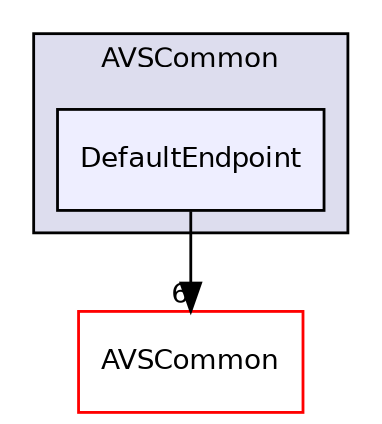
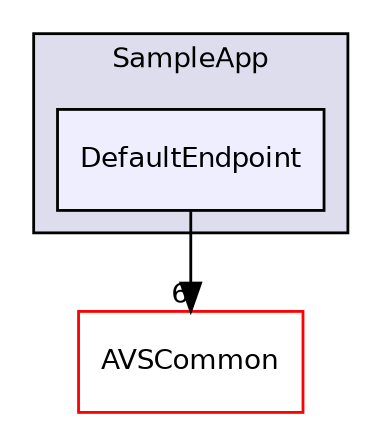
(191, 60) -> (191, 60)
